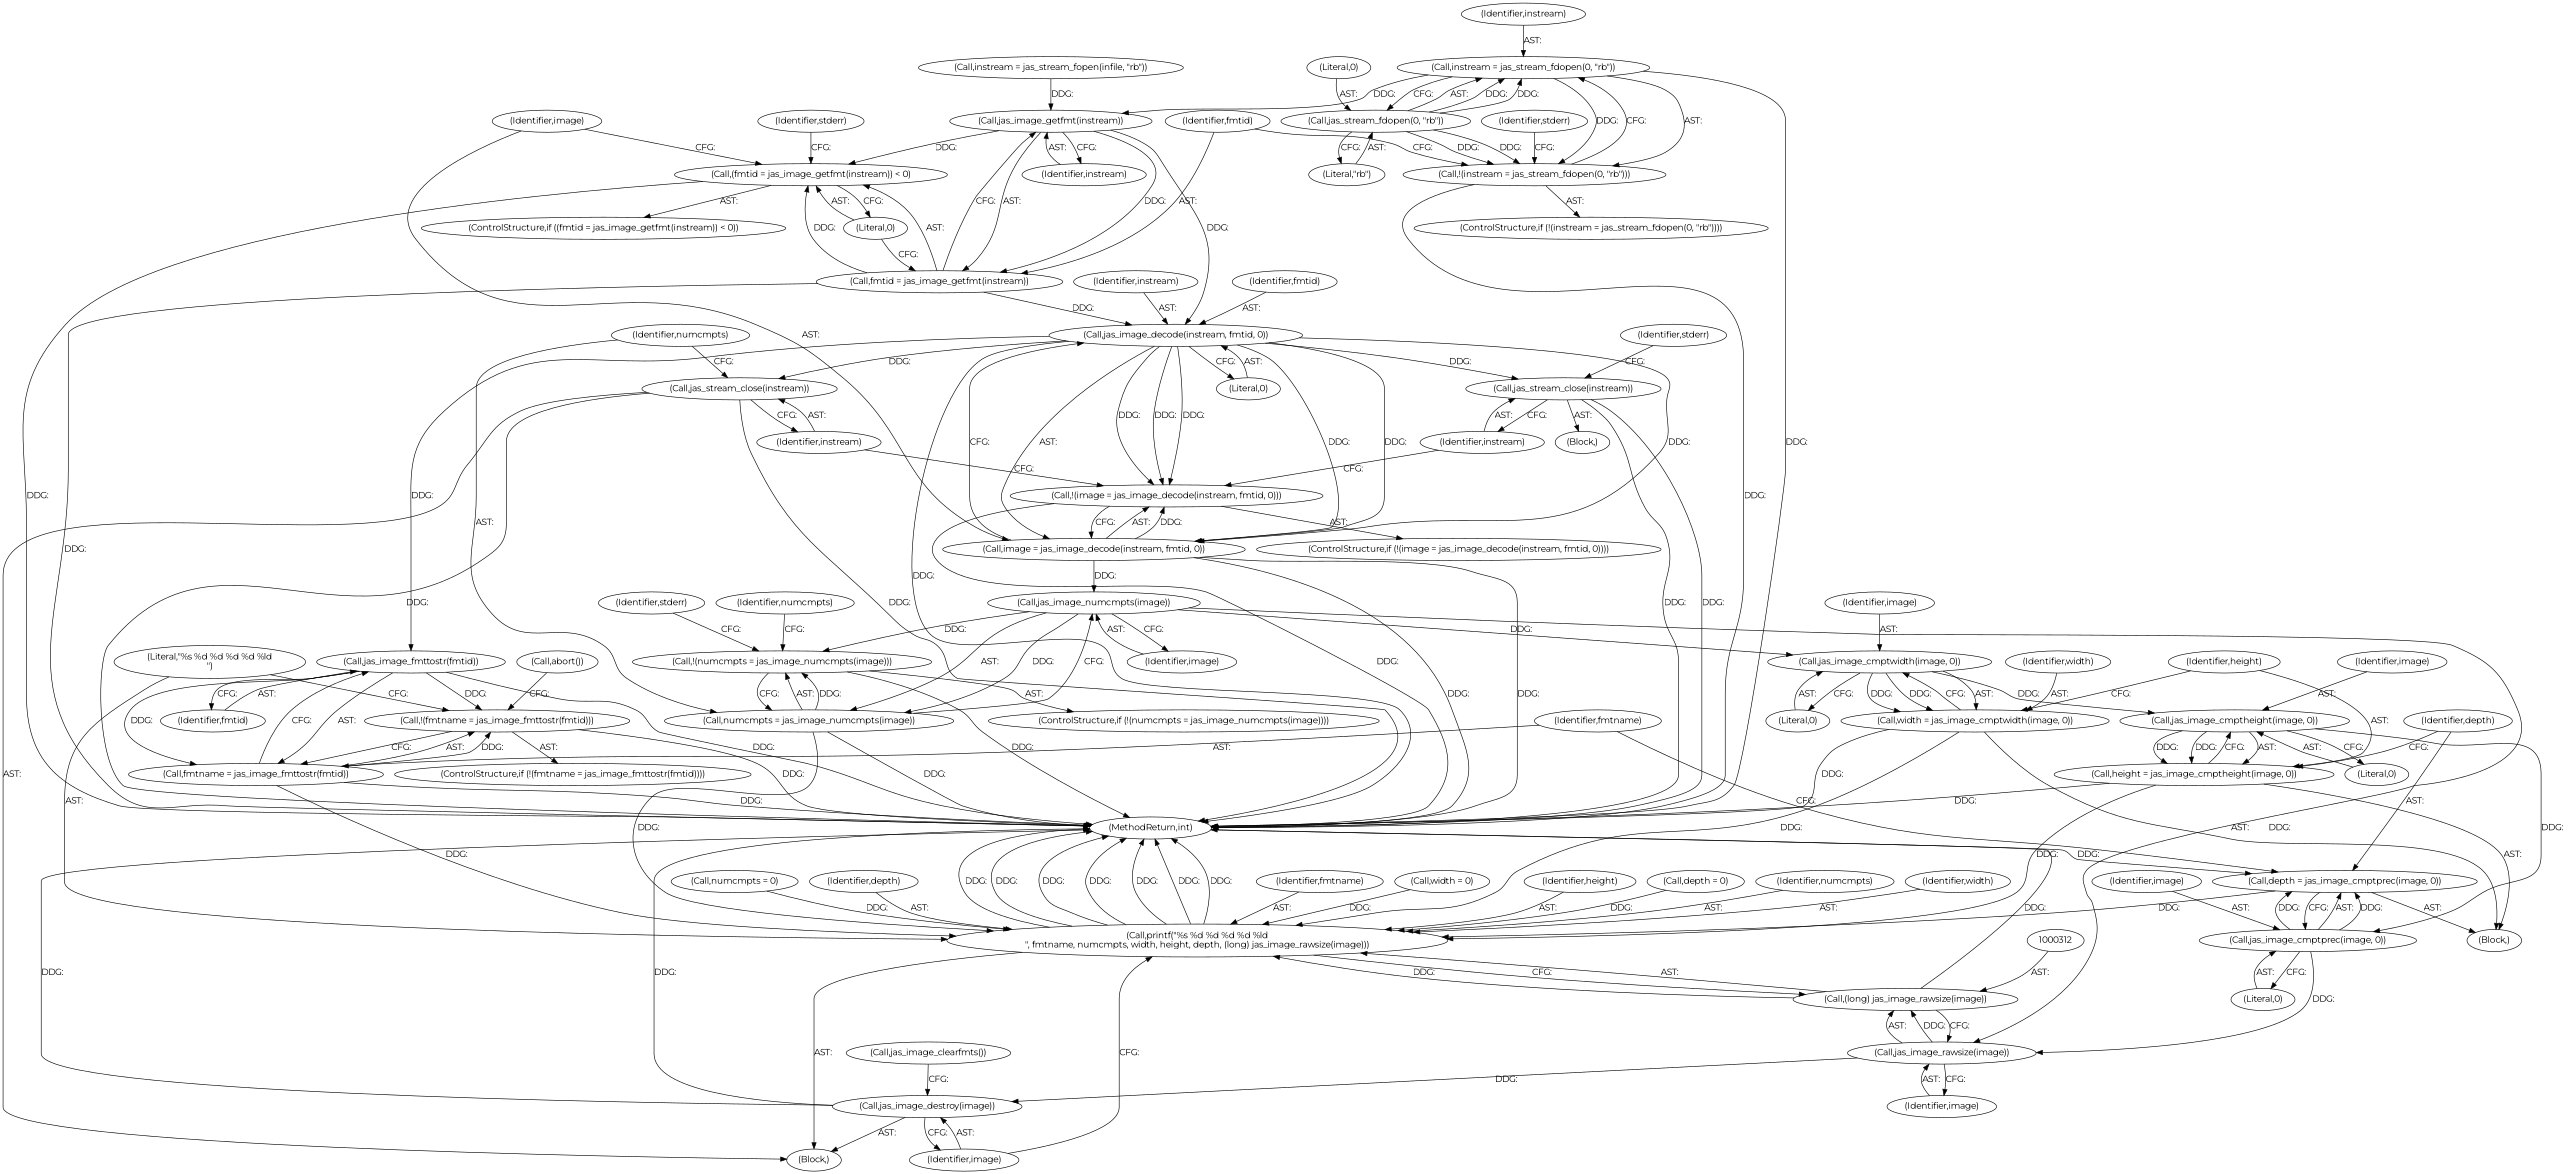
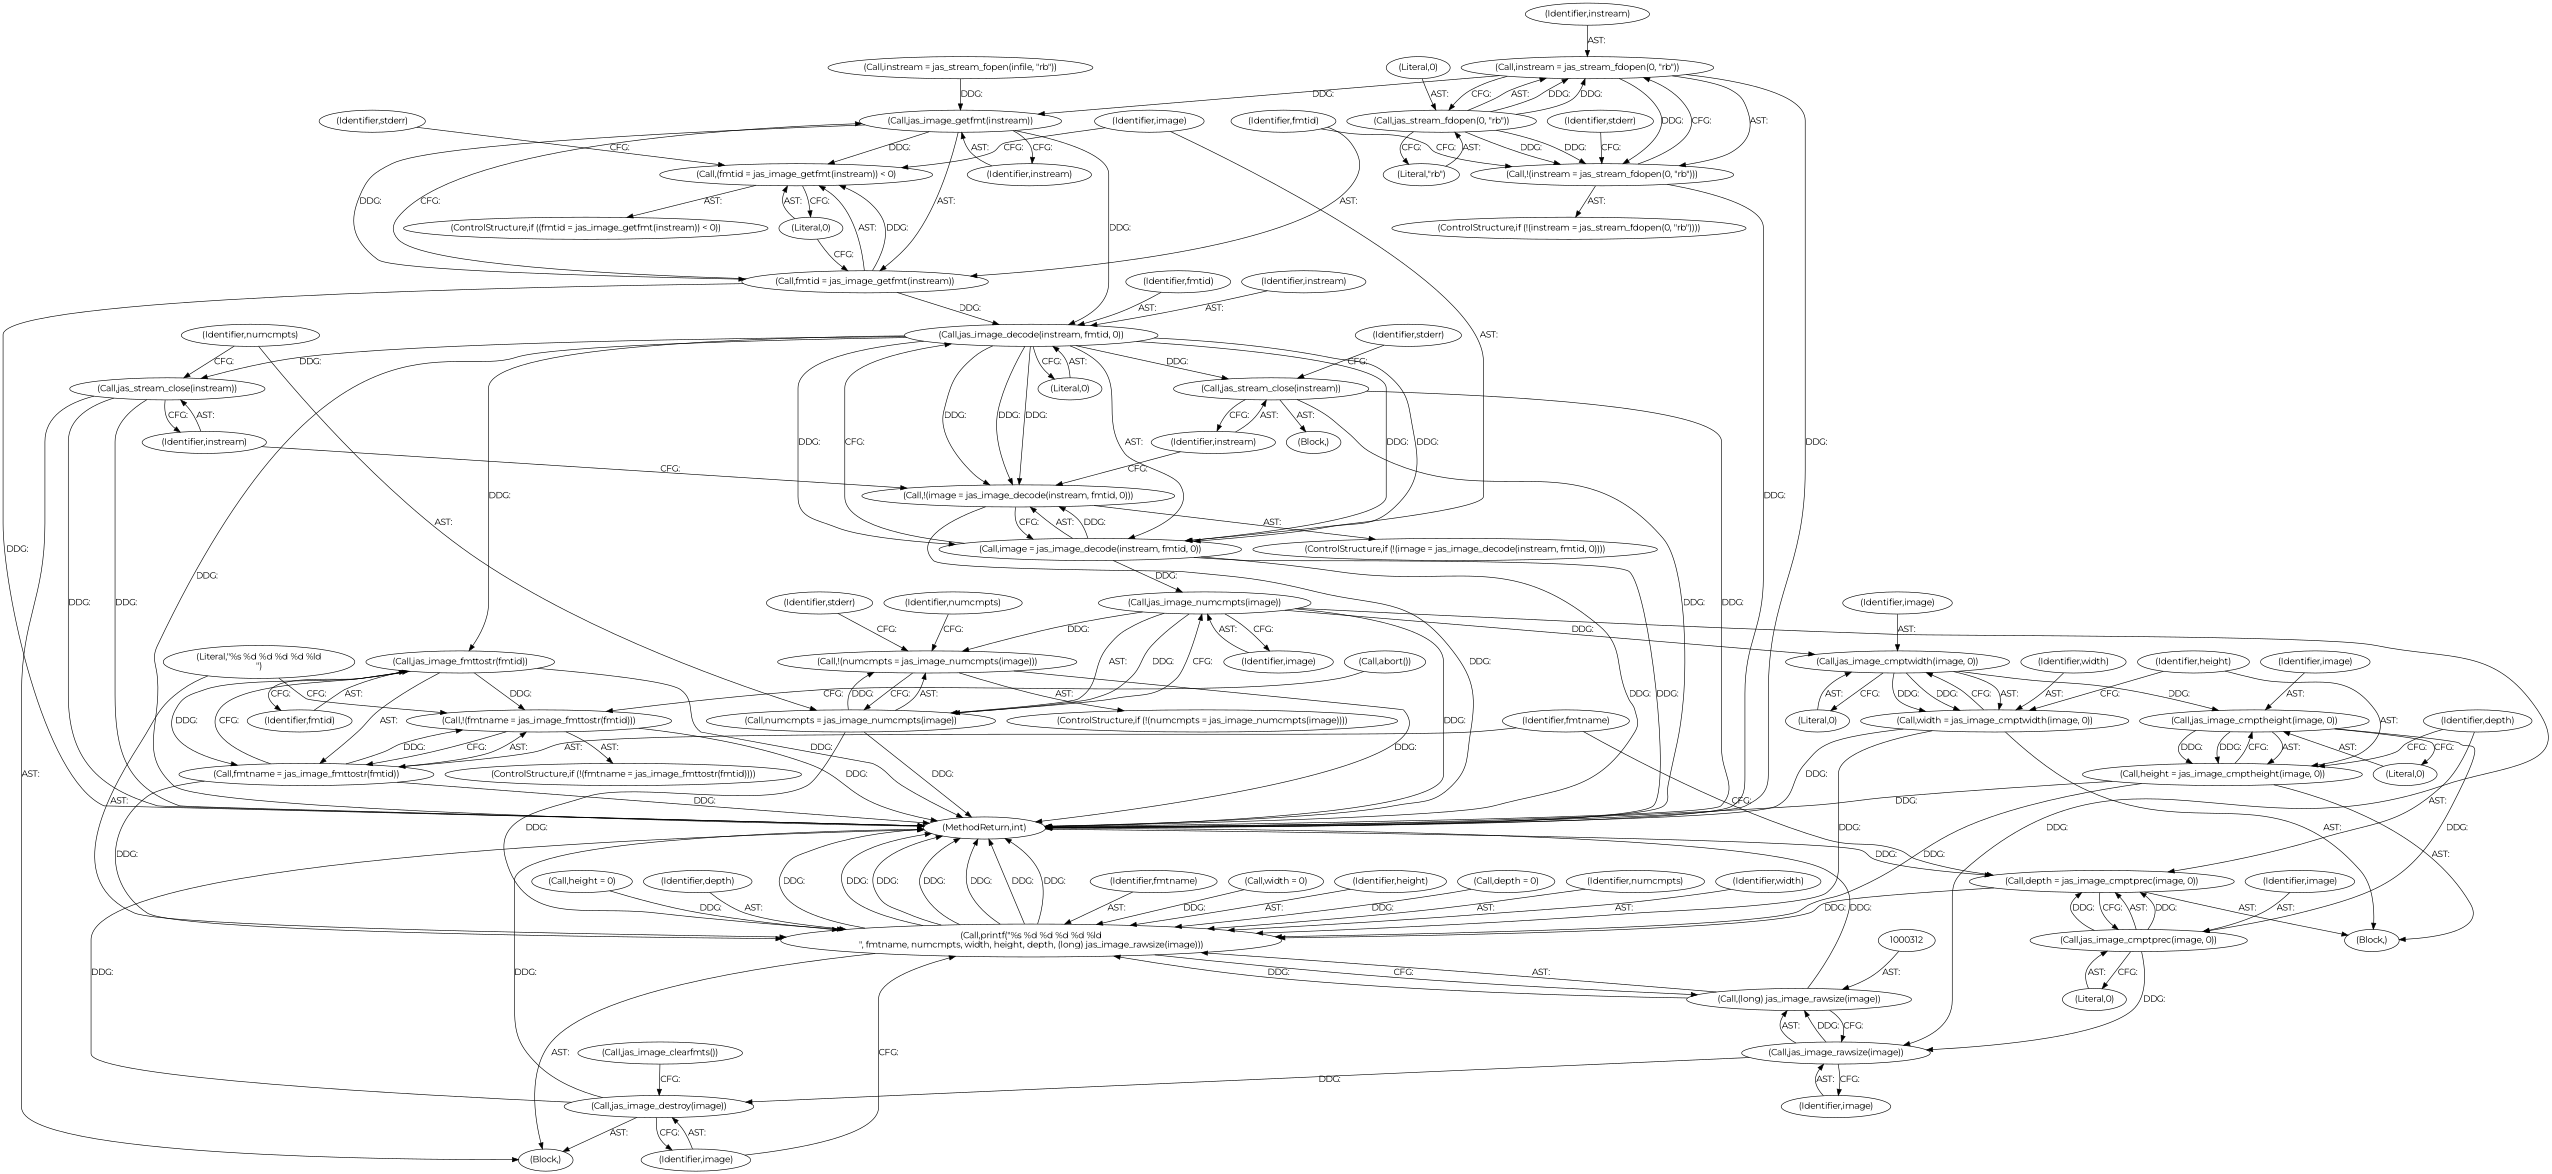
(32, 735) -> (1390, 801)
(735, 882) -> (582, 882)
